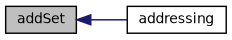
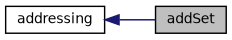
(109, 20) -> (137, 20)
